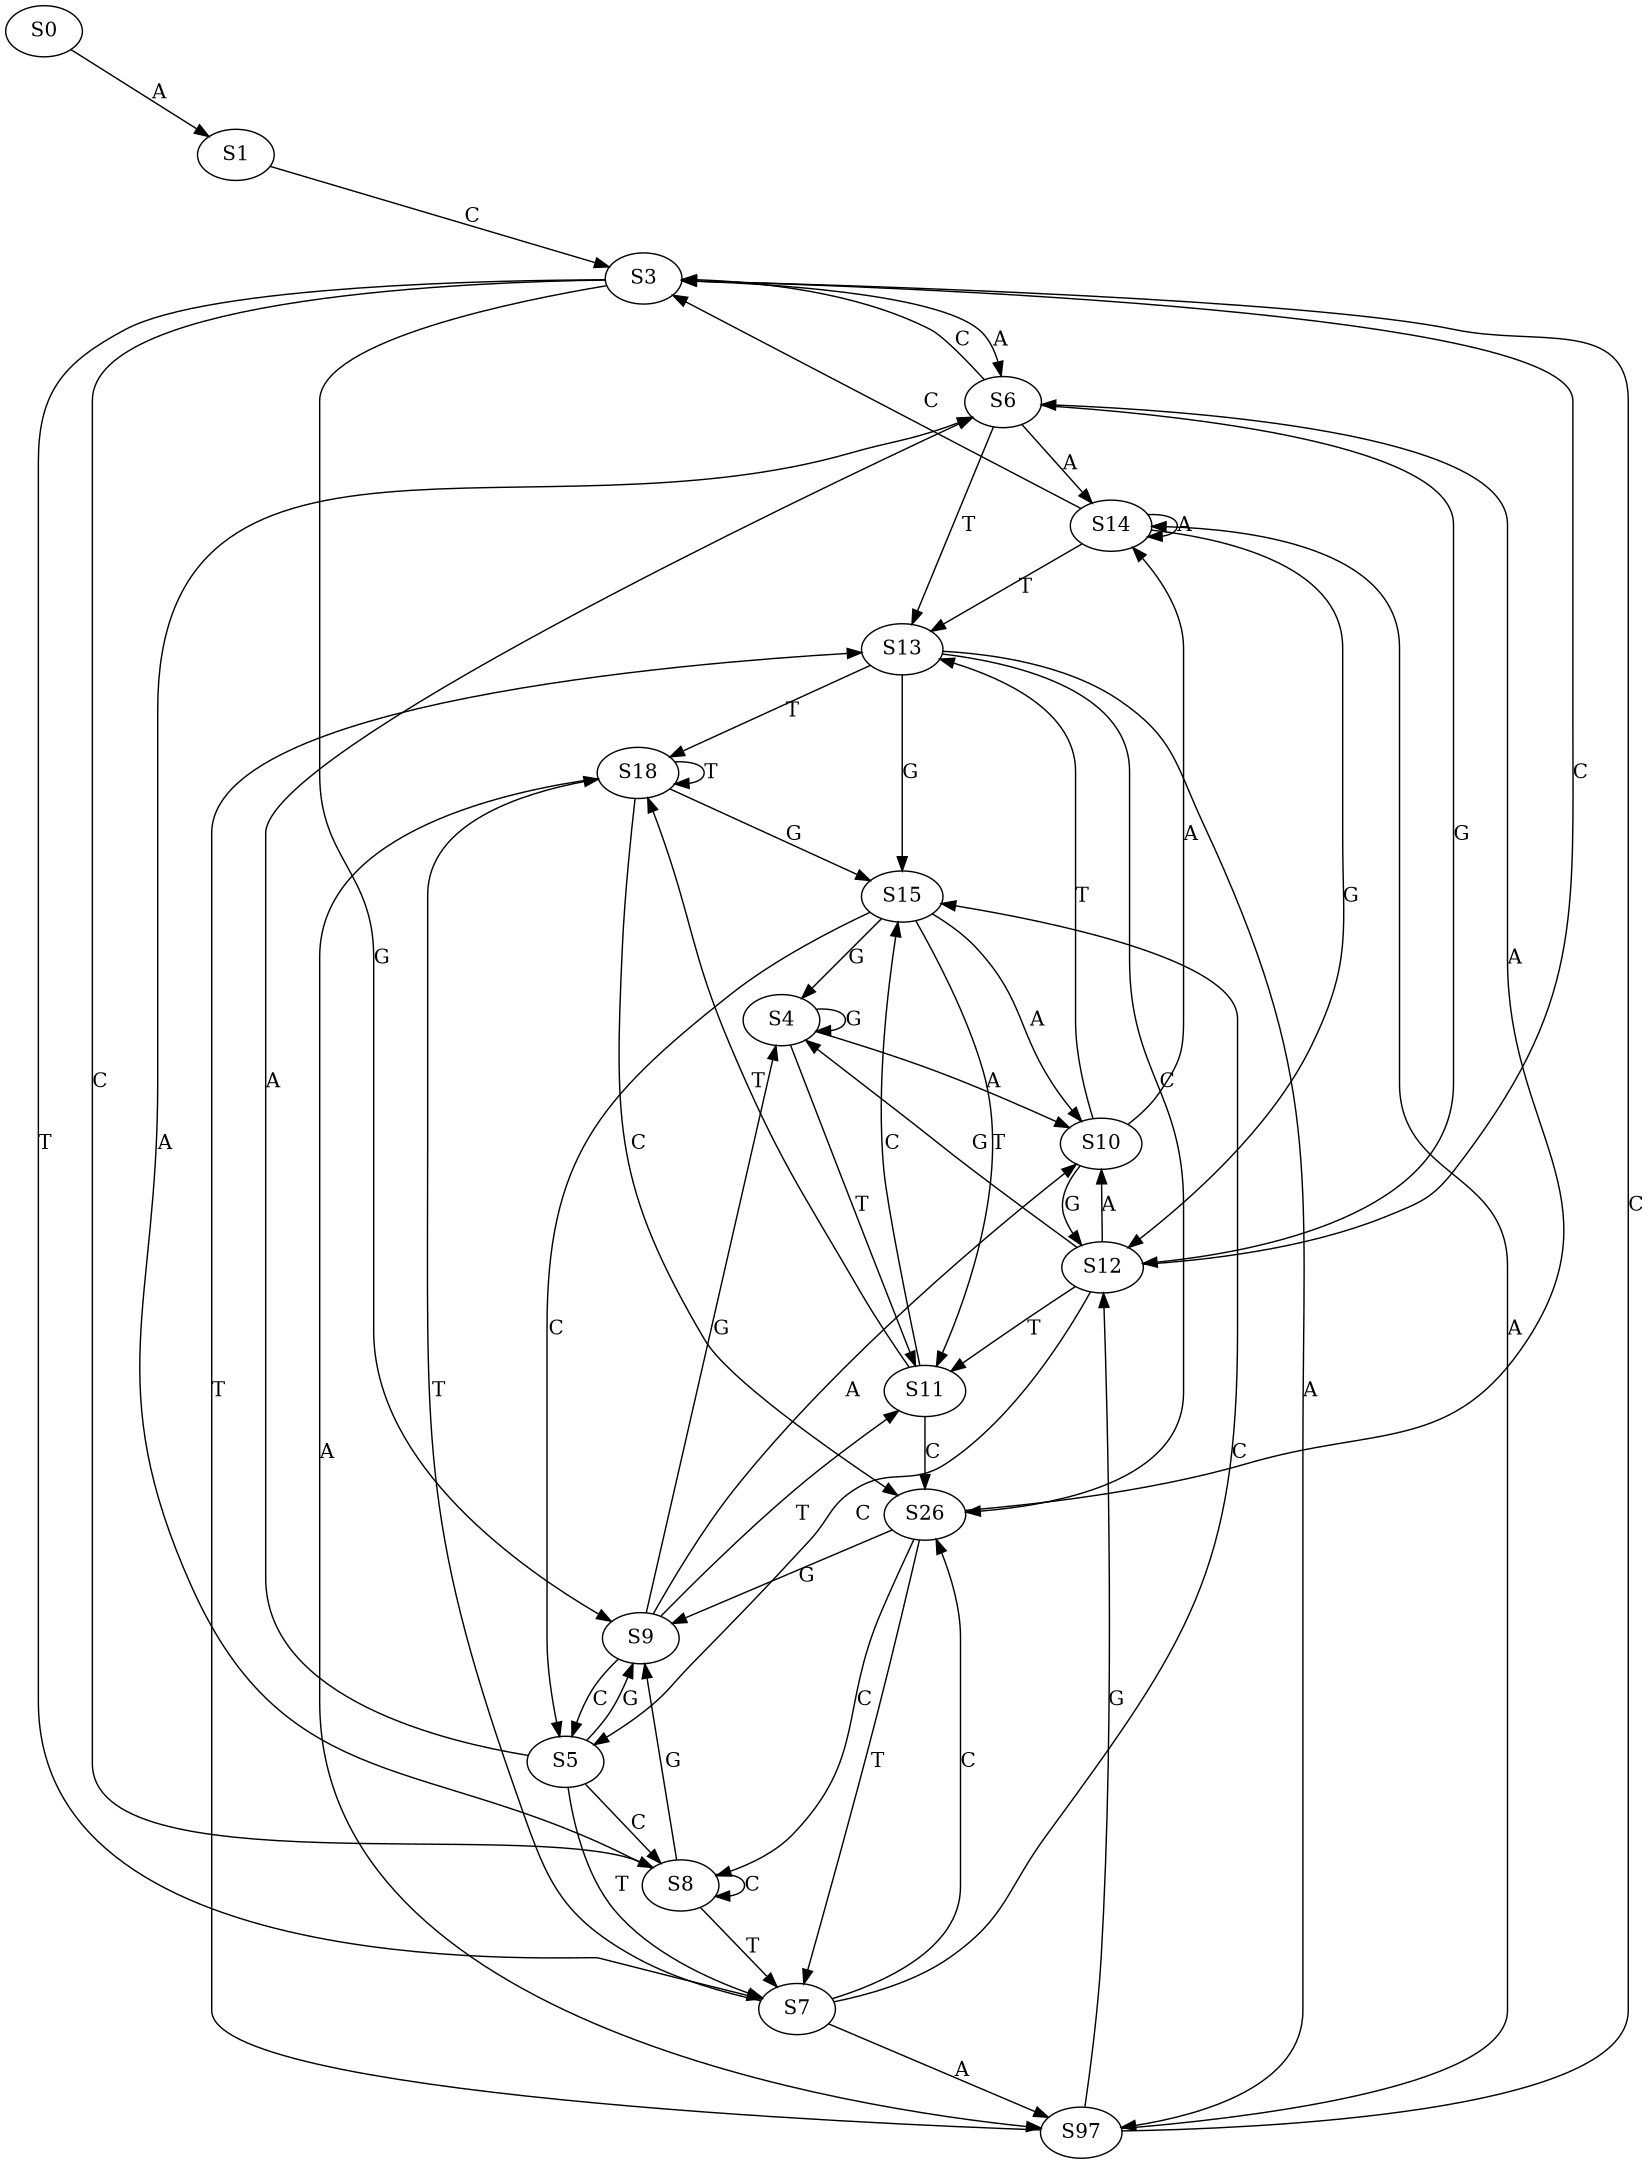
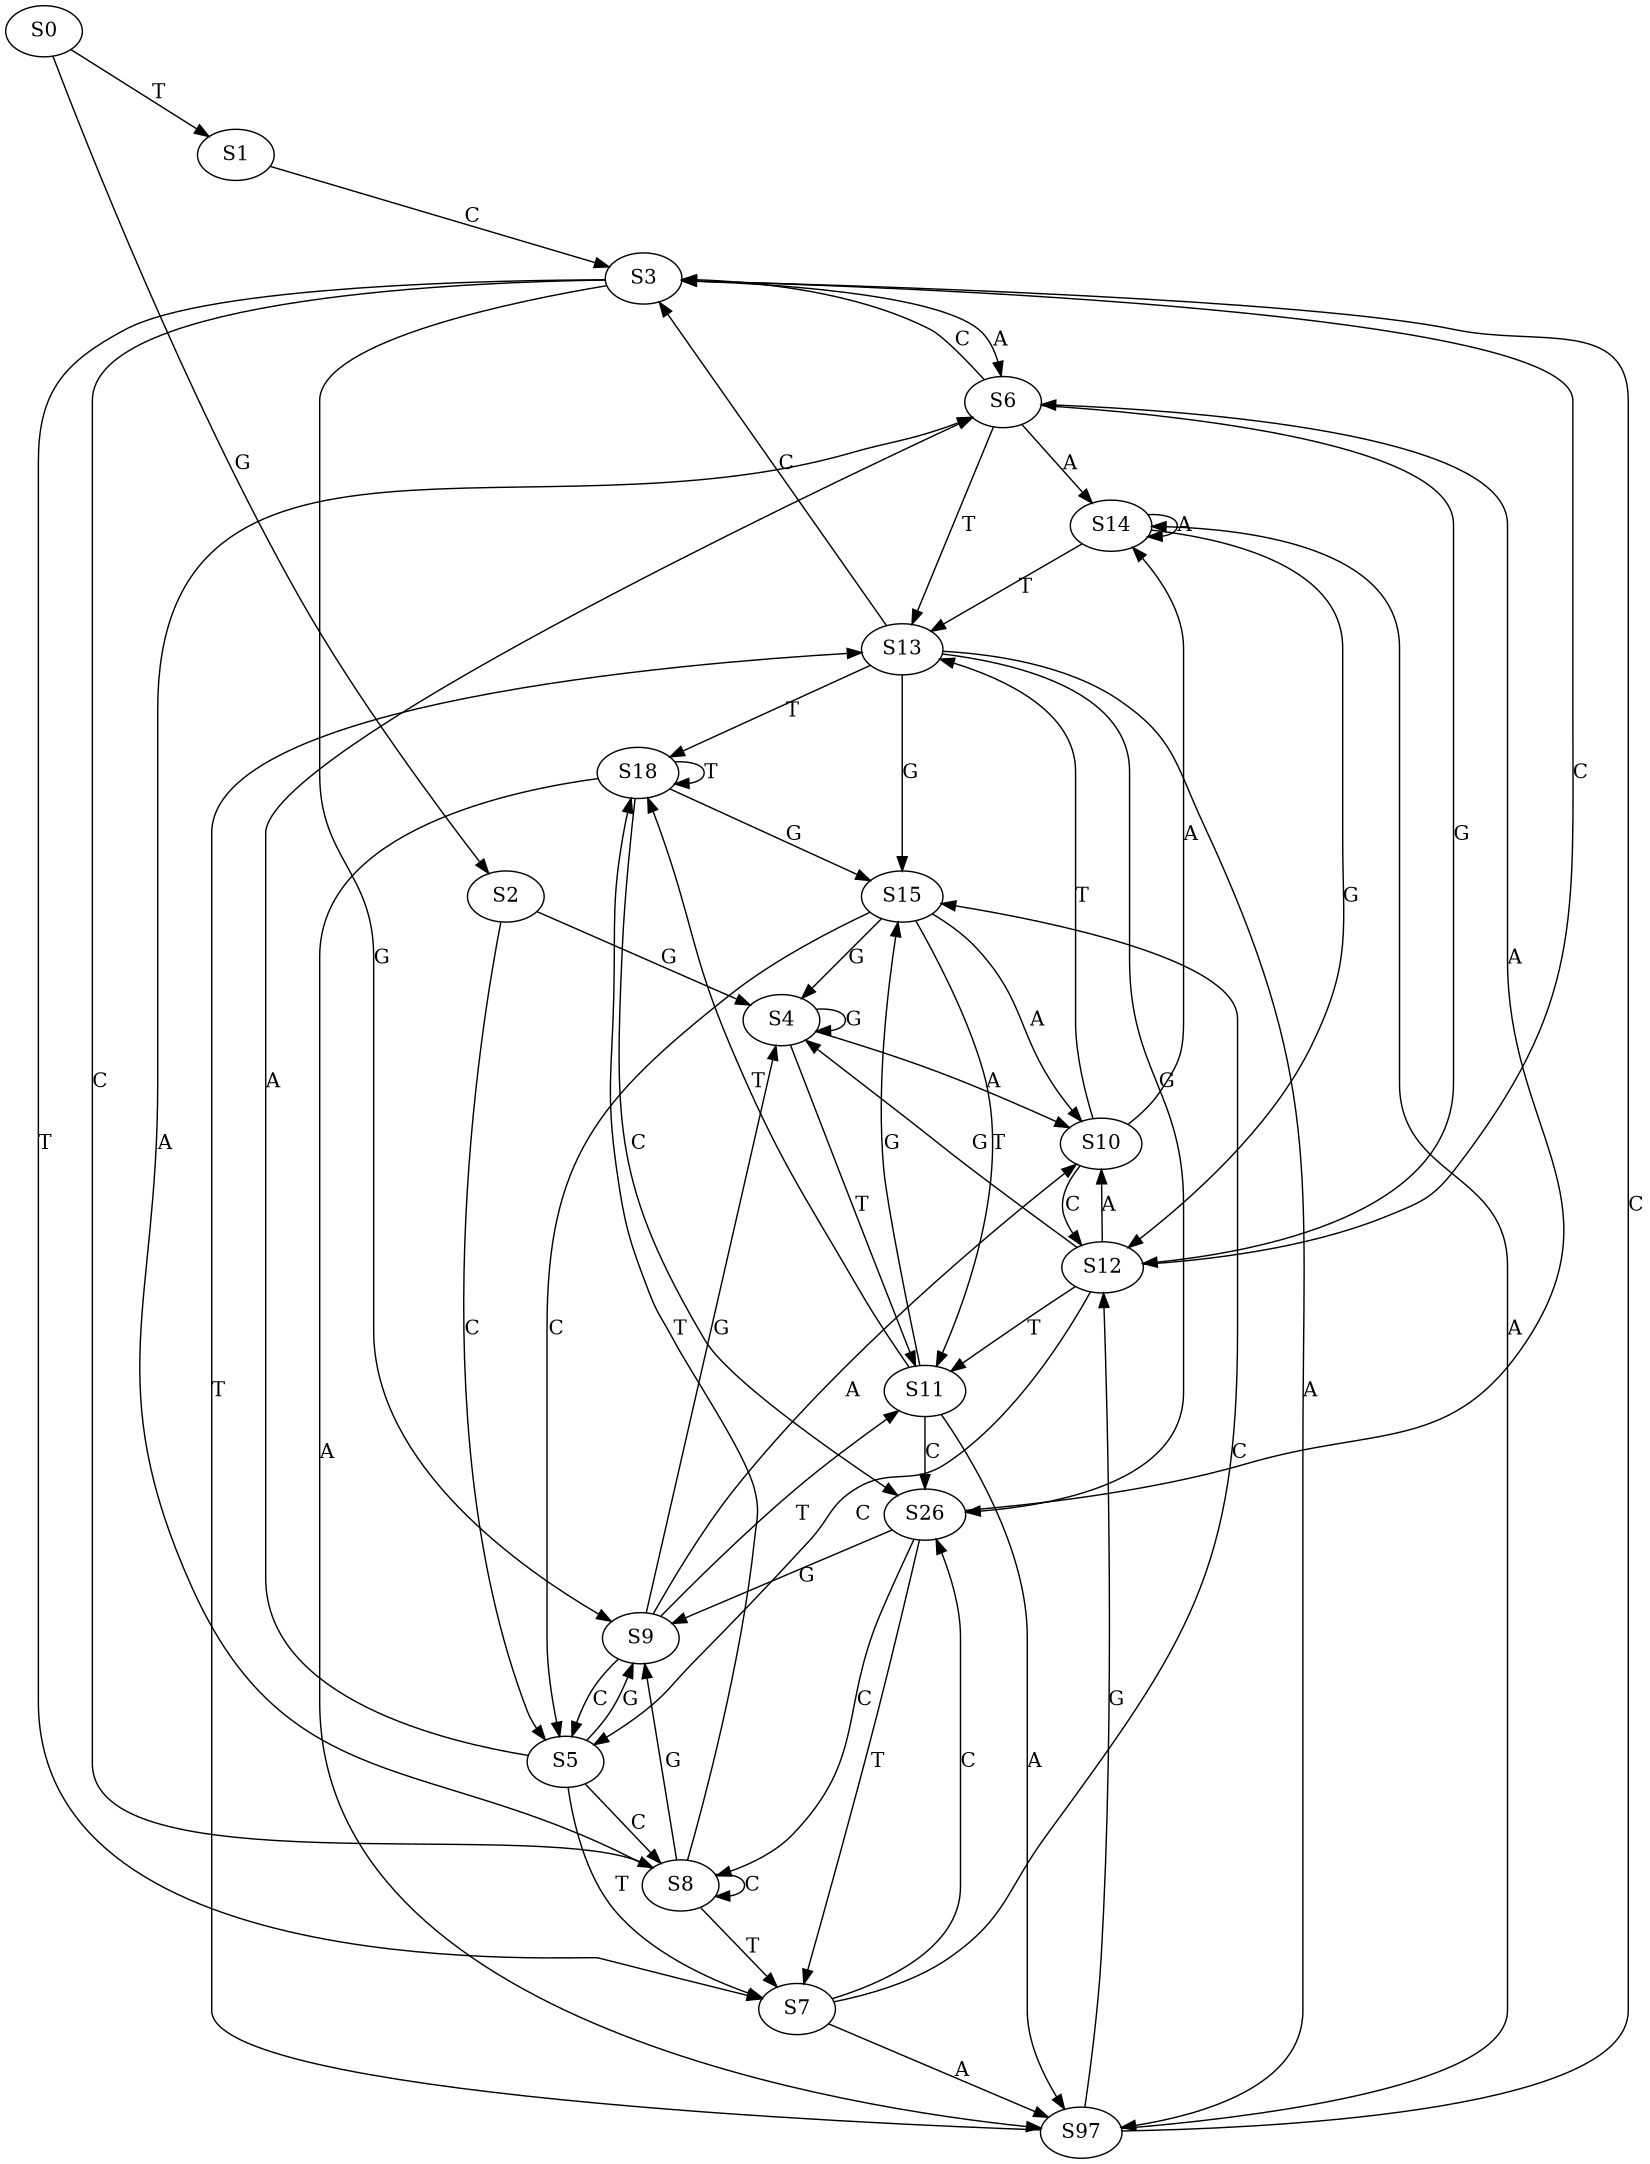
(159, 93) -> (159, 93)
(883, 405) -> (783, 478)
none -> (506, 897)
(1167, 1082) -> (1167, 1082)
(892, 1144) -> (892, 1144)
(1073, 1206) -> (1073, 1206)
(431, 1416) -> (676, 1344)
none -> (1027, 1749)
